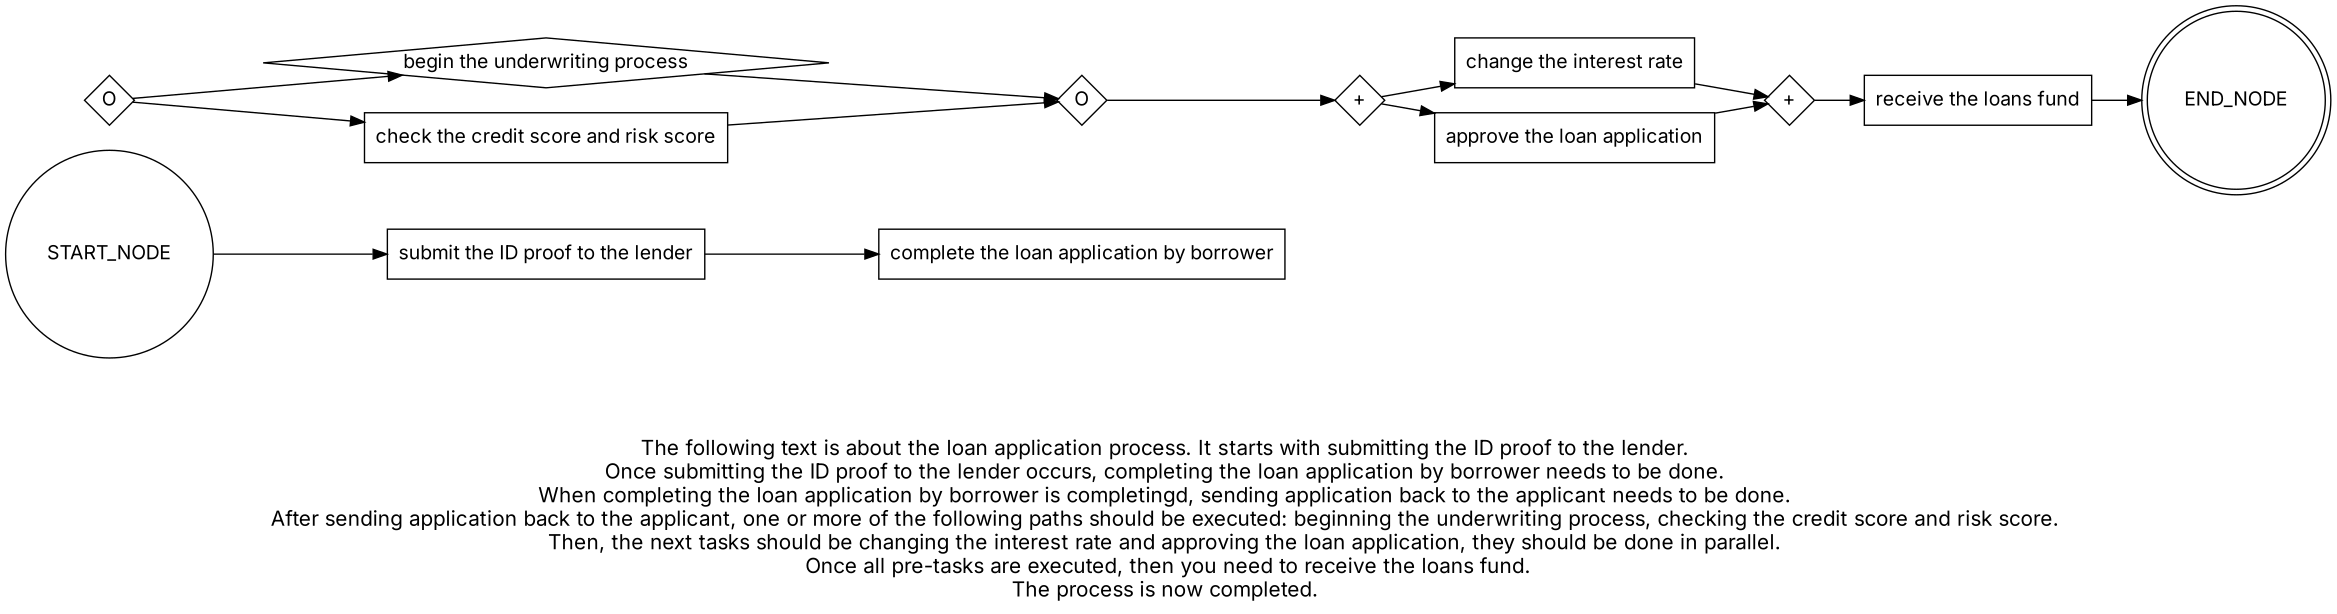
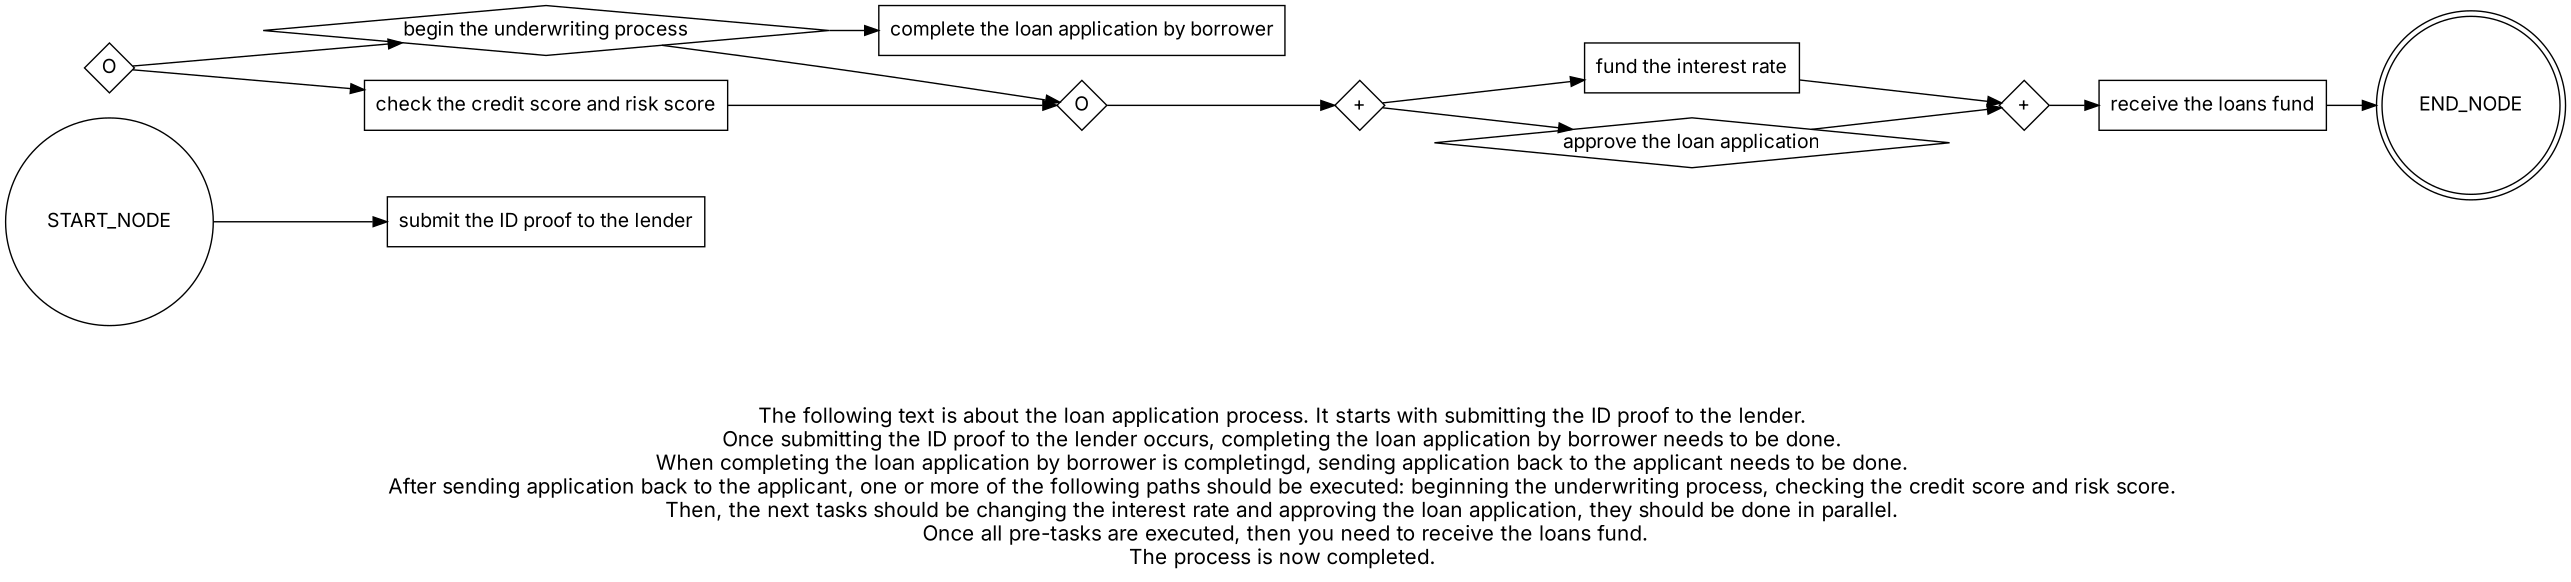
(1575, 63) -> (1692, 68)
(1575, 138) -> (1692, 143)
(785, 254) -> (847, 30)
